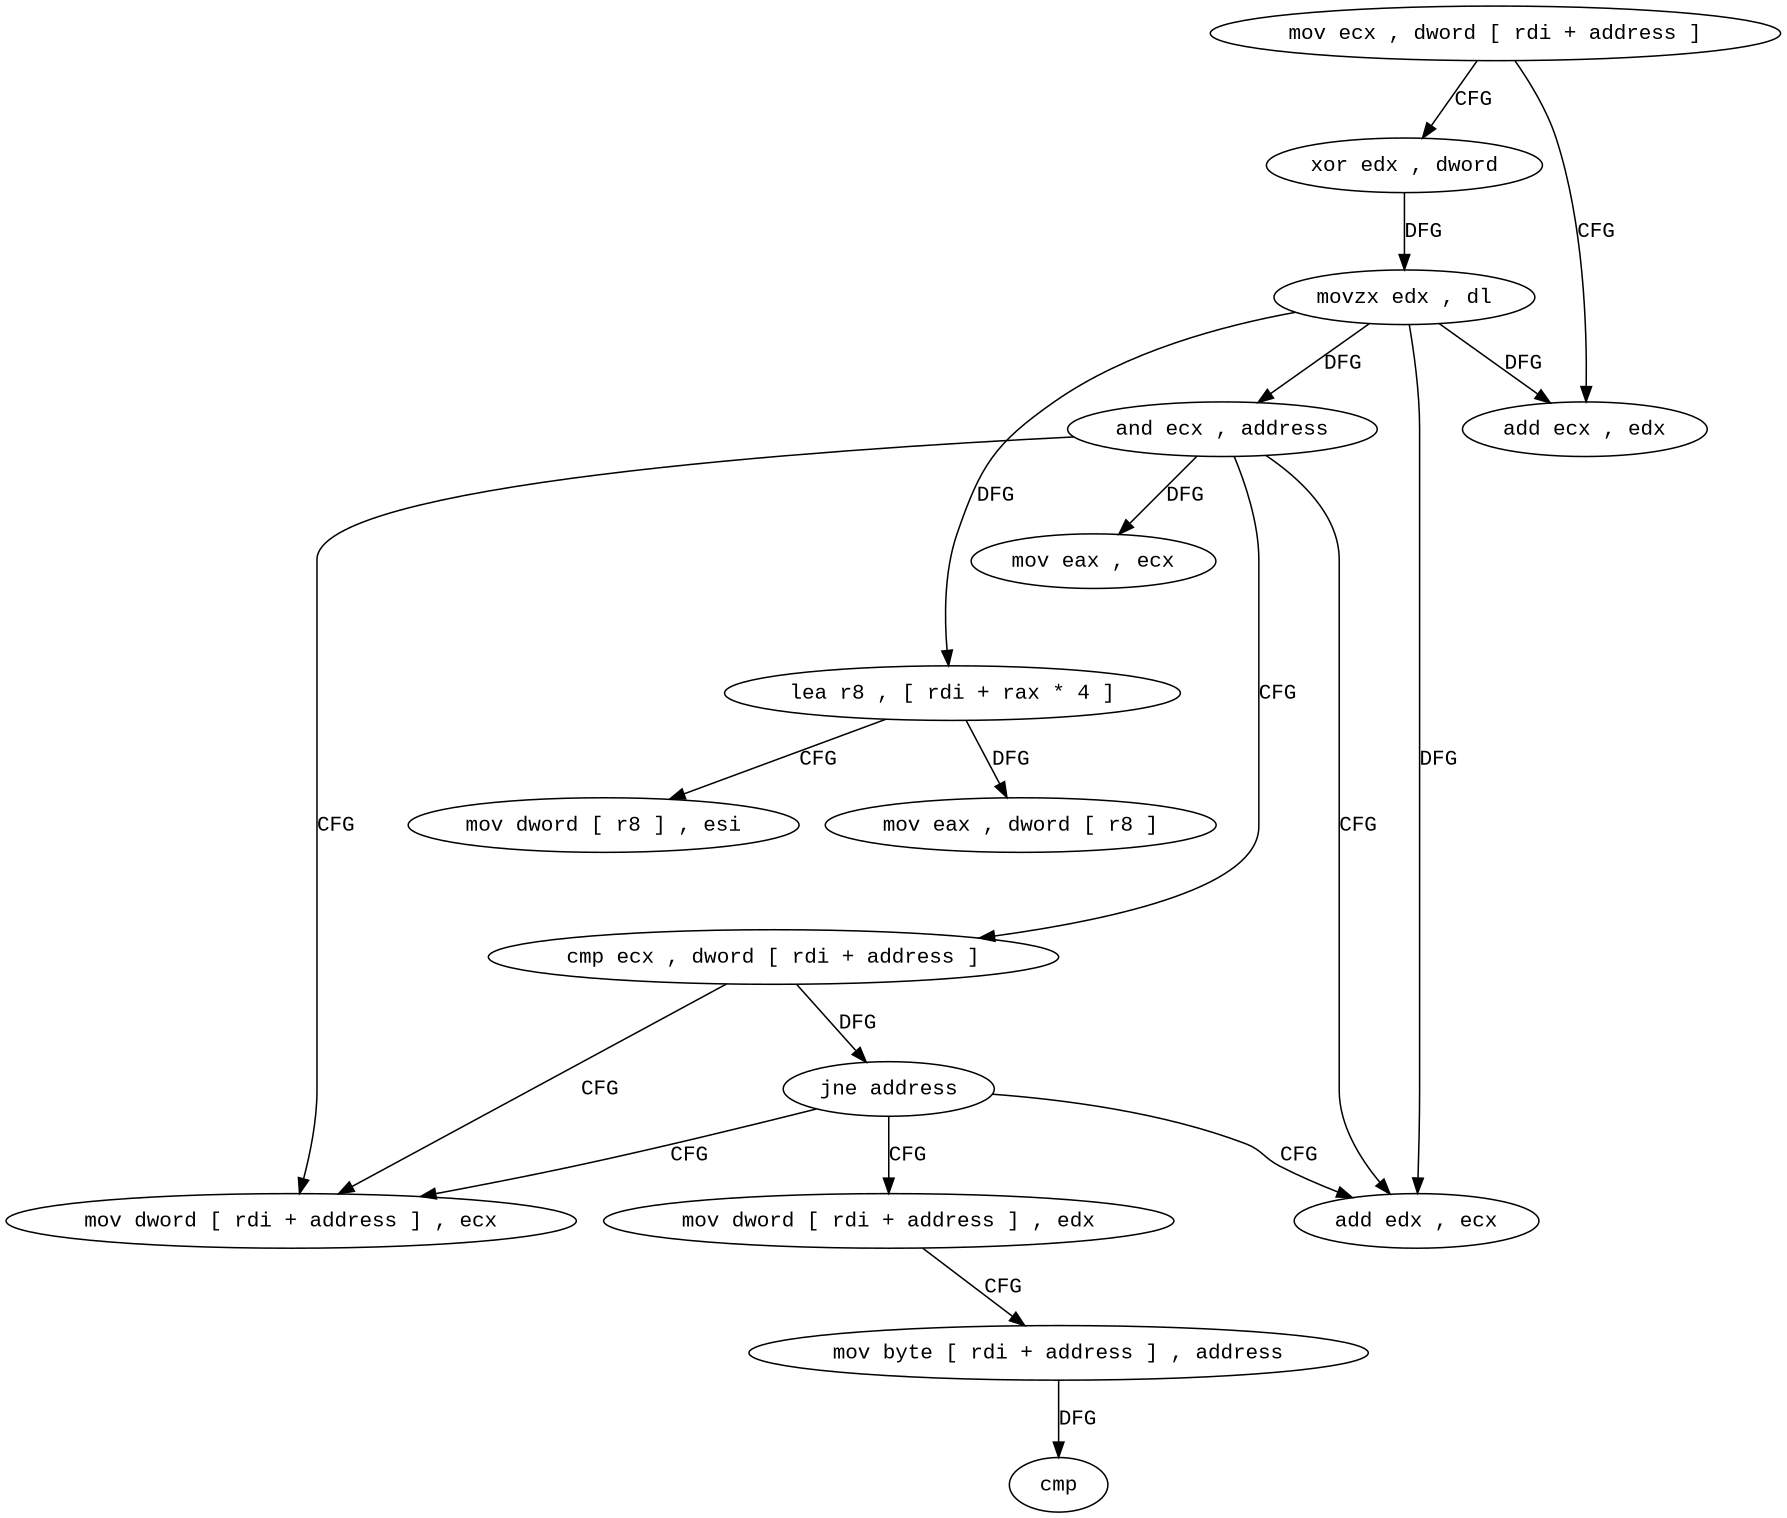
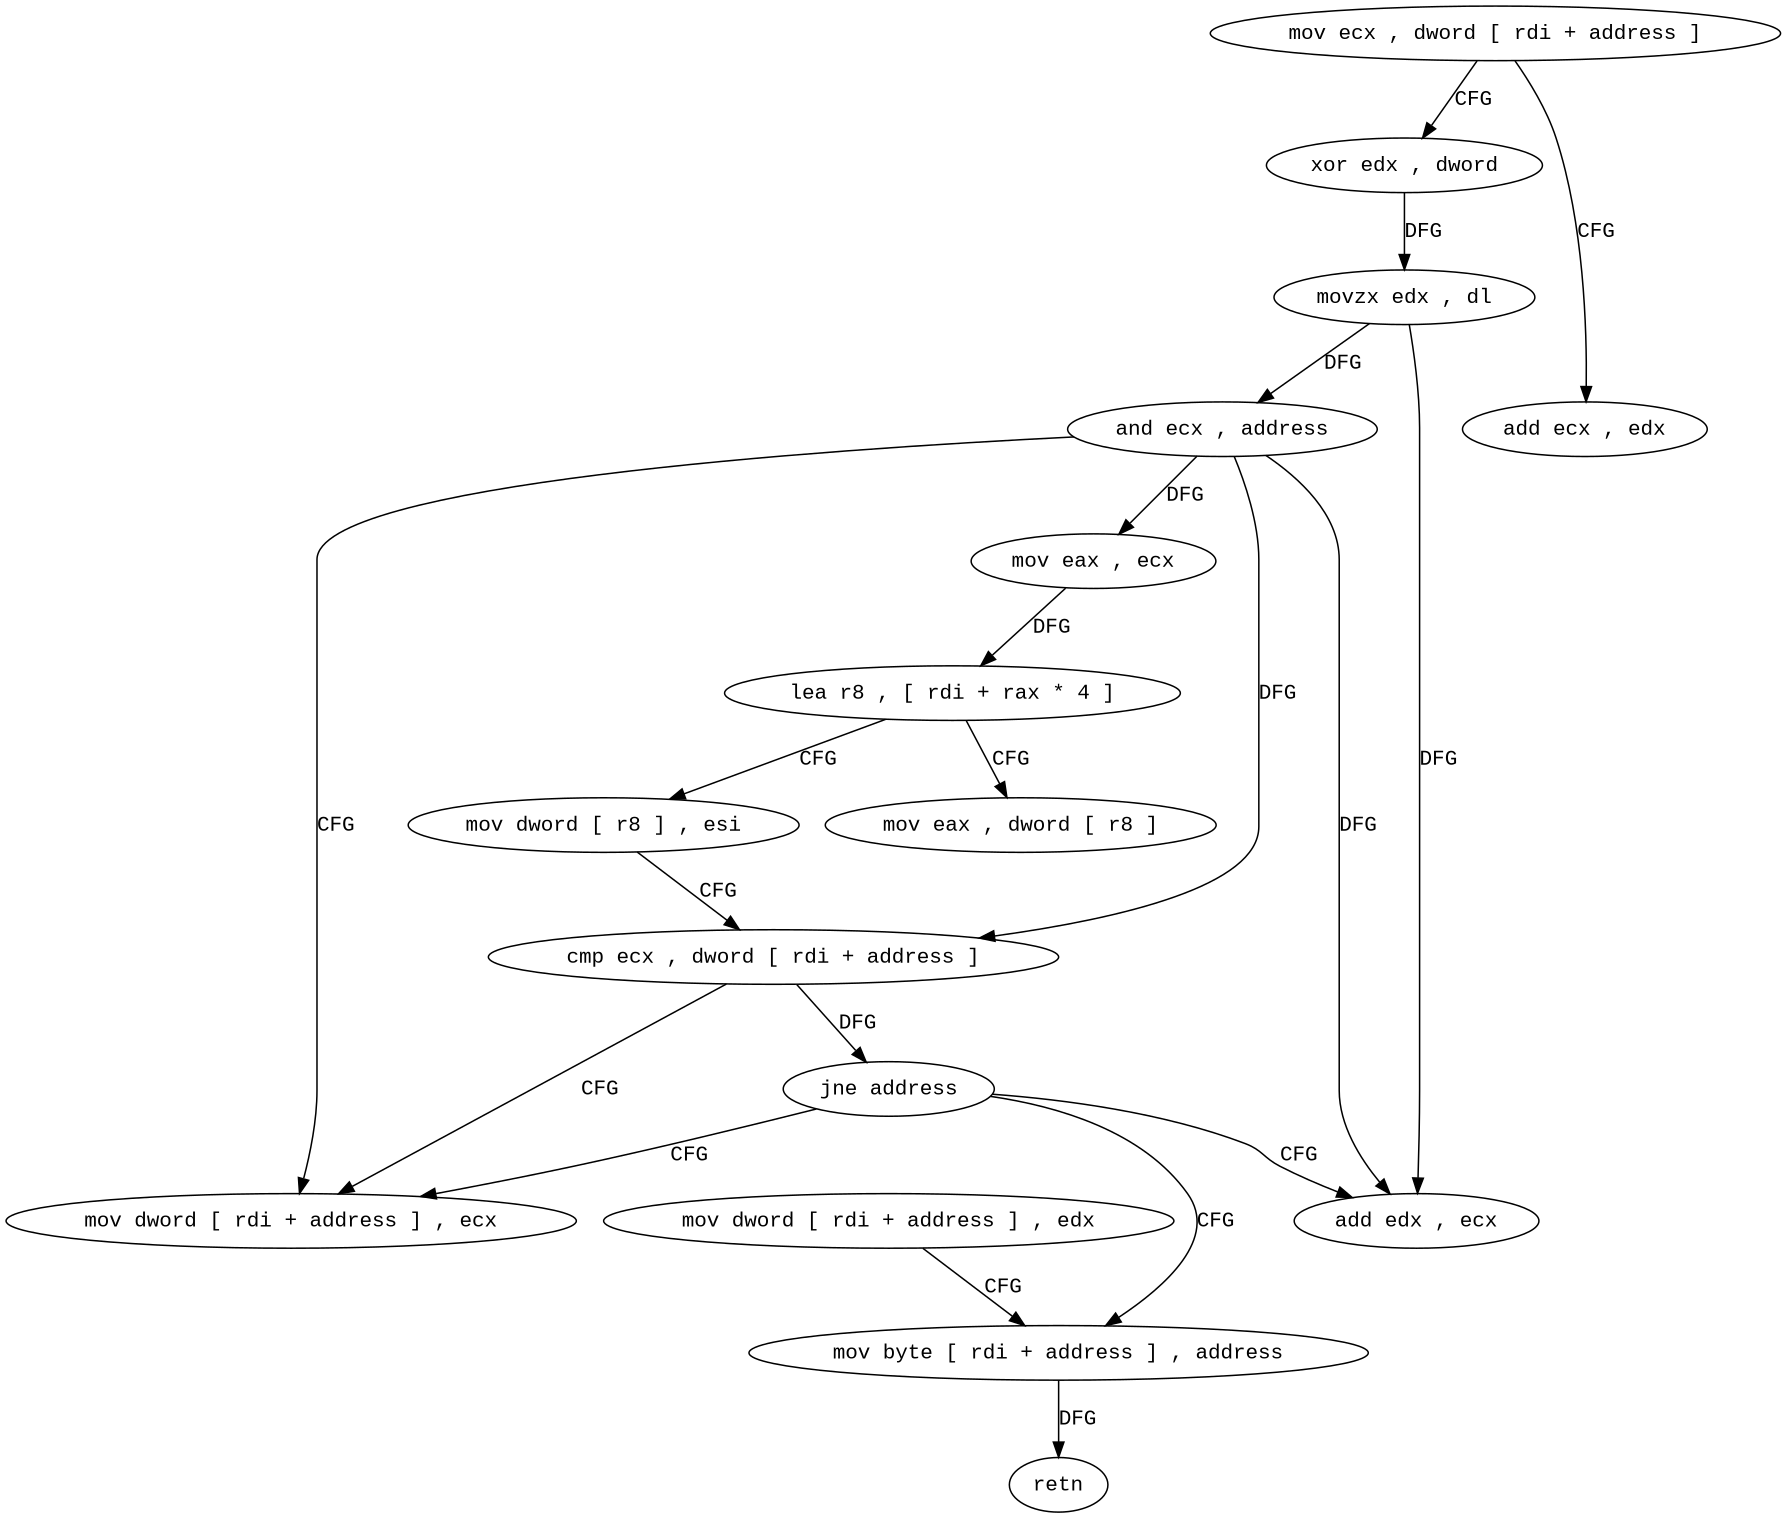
(1488, 359) -> none
(1043, 410) -> (1029, 622)
(1278, 693) -> (1278, 693)
(1011, 759) -> (1011, 759)
(1358, 825) -> (1358, 825)
none -> (682, 886)
(889, 1147) -> (1165, 1168)
(1059, 1485) -> (1059, 1485)
